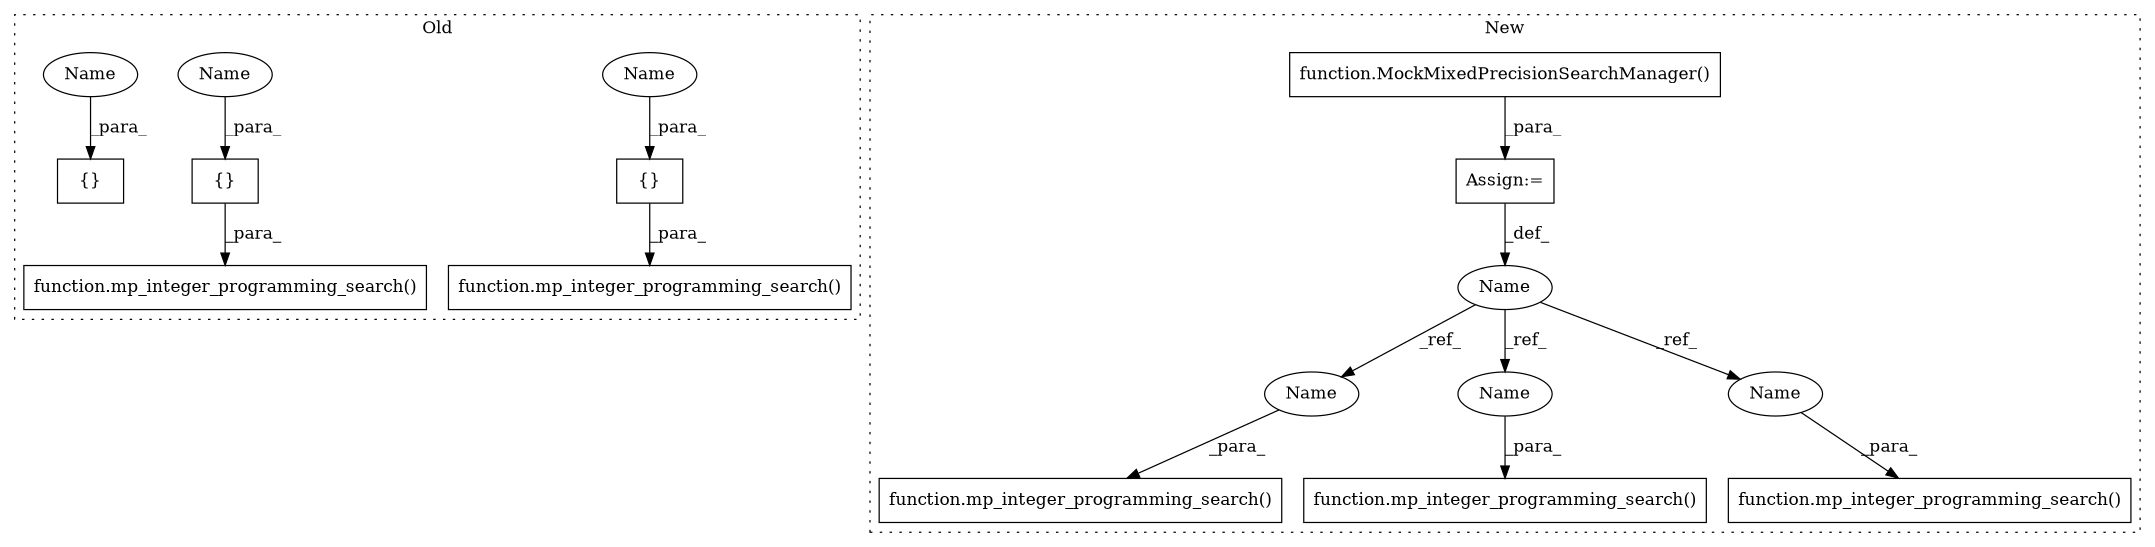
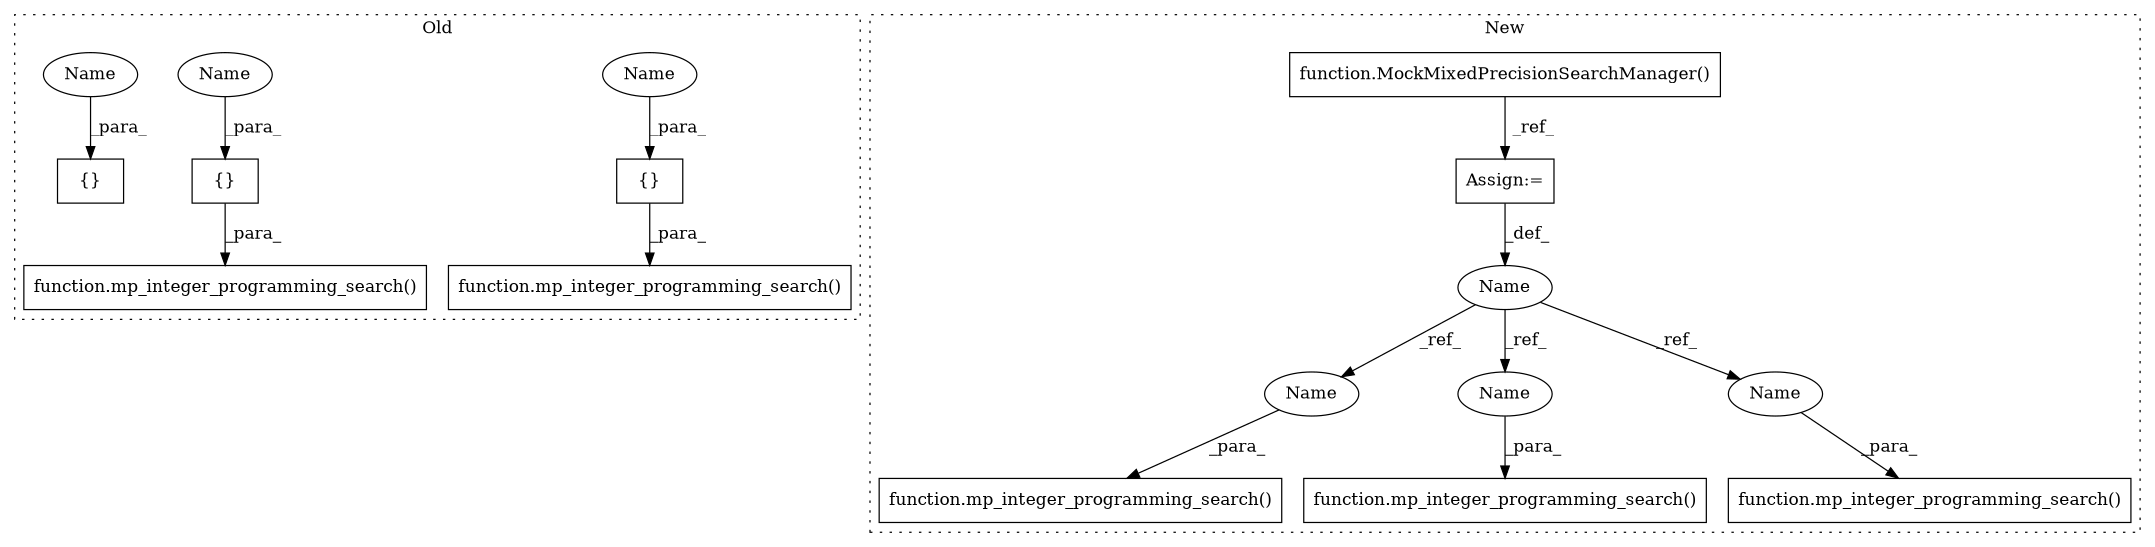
(1533, 128) -> (1533, 128)
